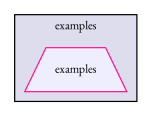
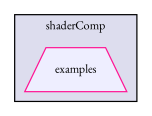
(76, 26) -> (76, 26)
